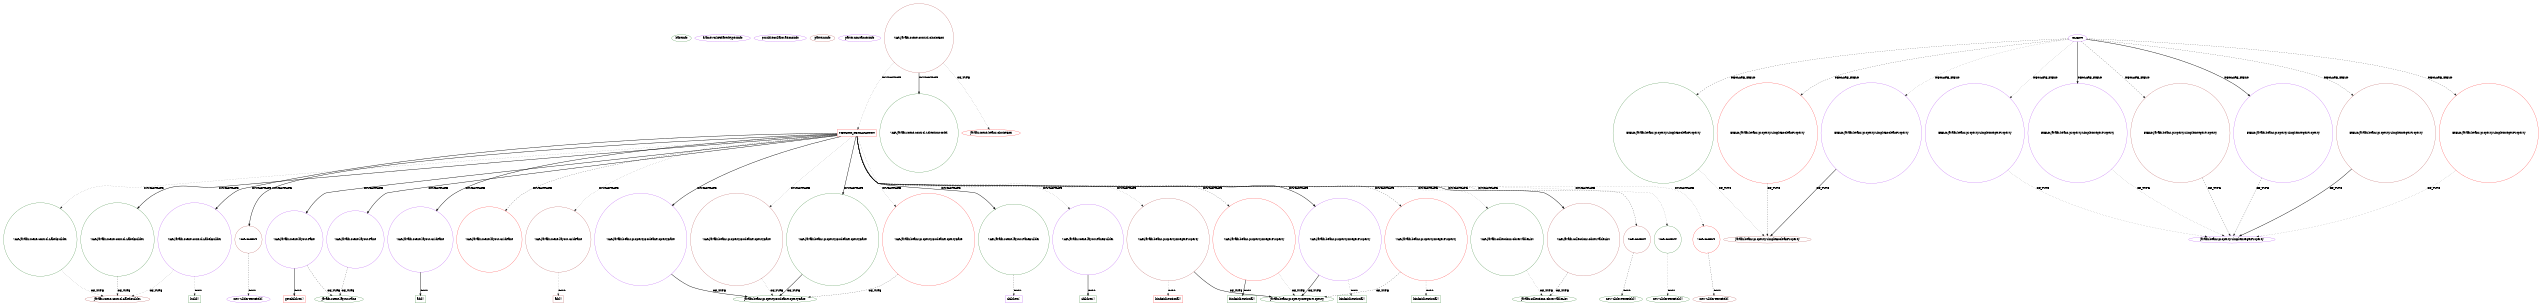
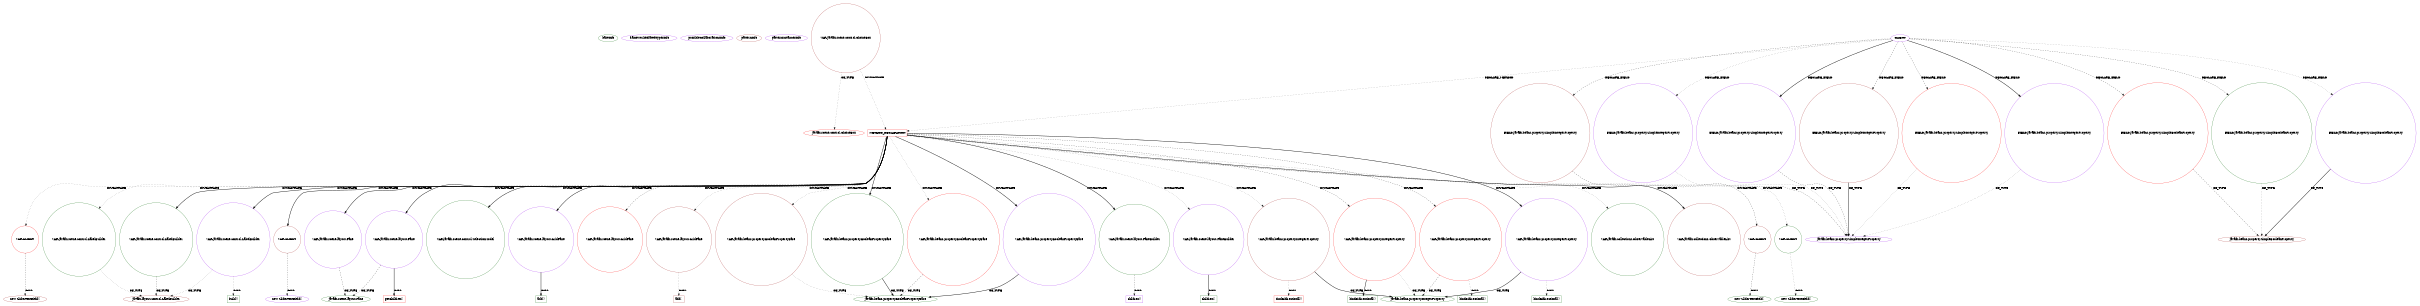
(919, 82) -> (702, 187)
none -> (1400, 85)
(991, 133) -> (834, 133)
(117, 299) -> (156, 299)
(1544, 299) -> none
